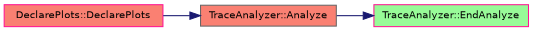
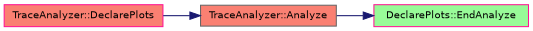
(84, 16) -> (84, 16)
(451, 16) -> (451, 16)
